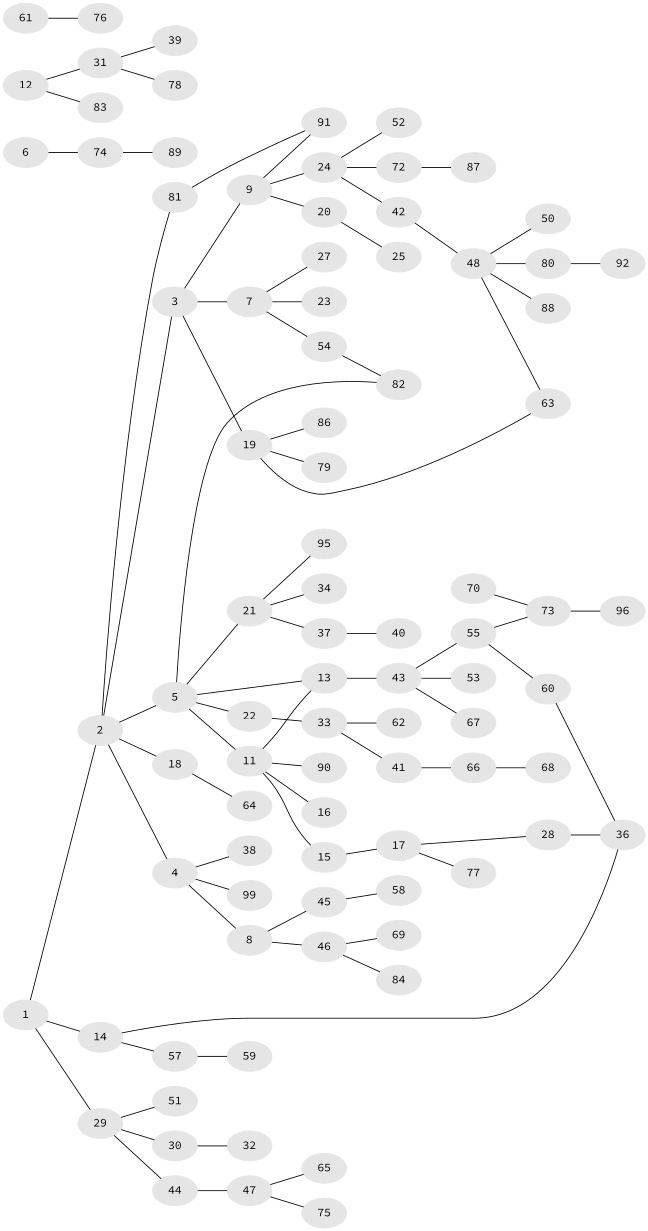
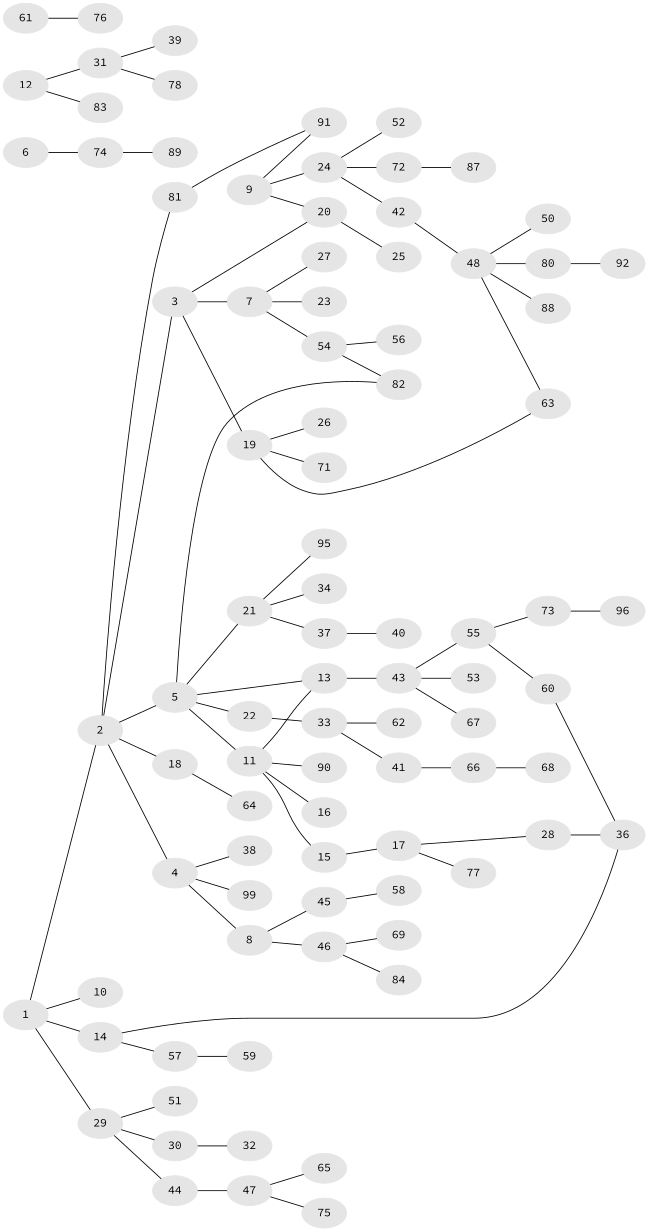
(212, 246) -> (250, 257)
none -> (399, 340)
(324, 423) -> (324, 423)
(324, 468) -> (324, 468)
(473, 589) -> none
none -> (100, 993)
